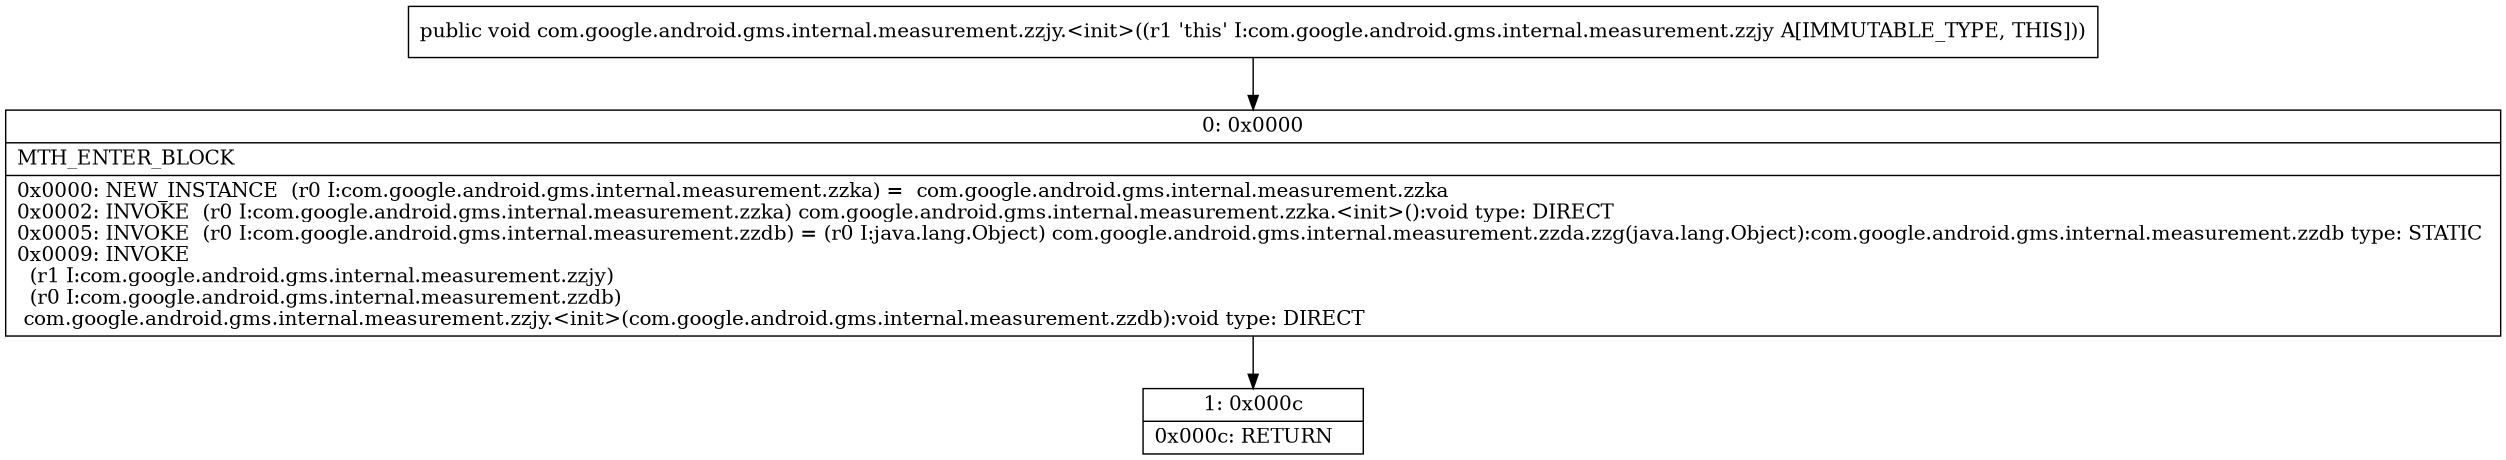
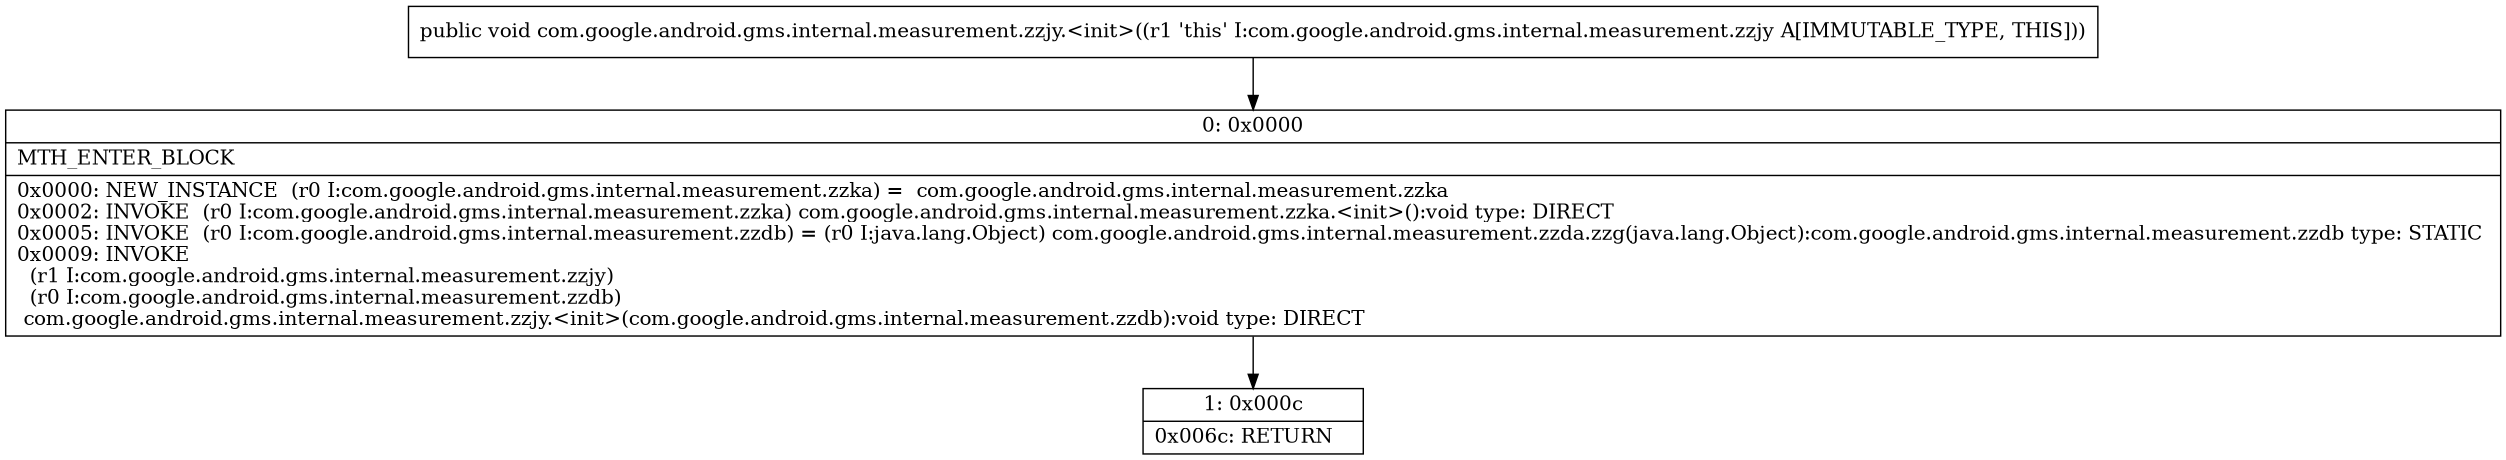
(1253, 437) -> (1253, 437)
